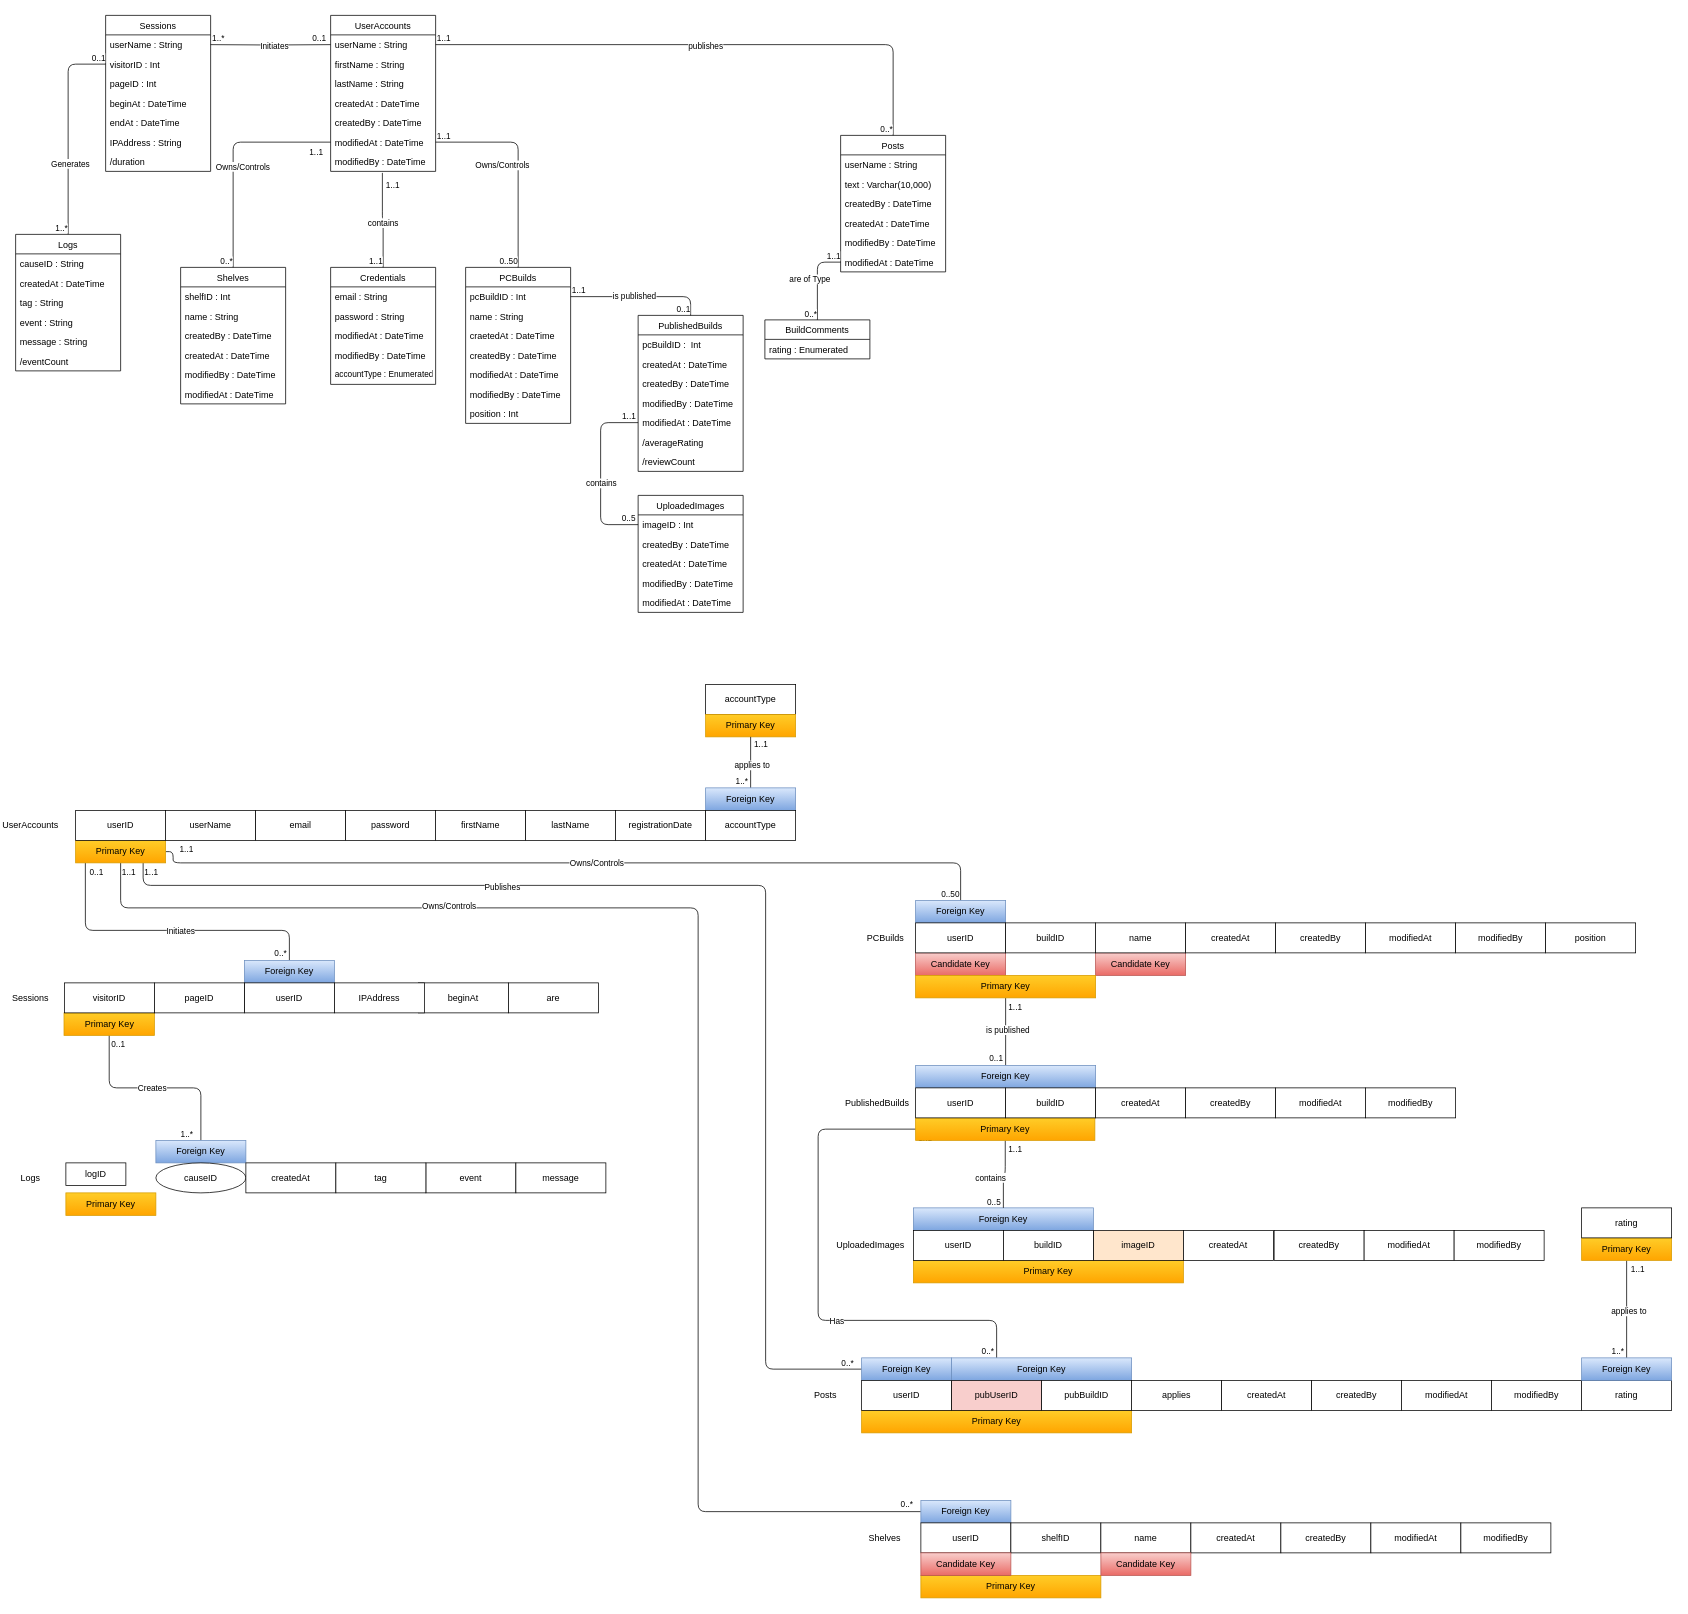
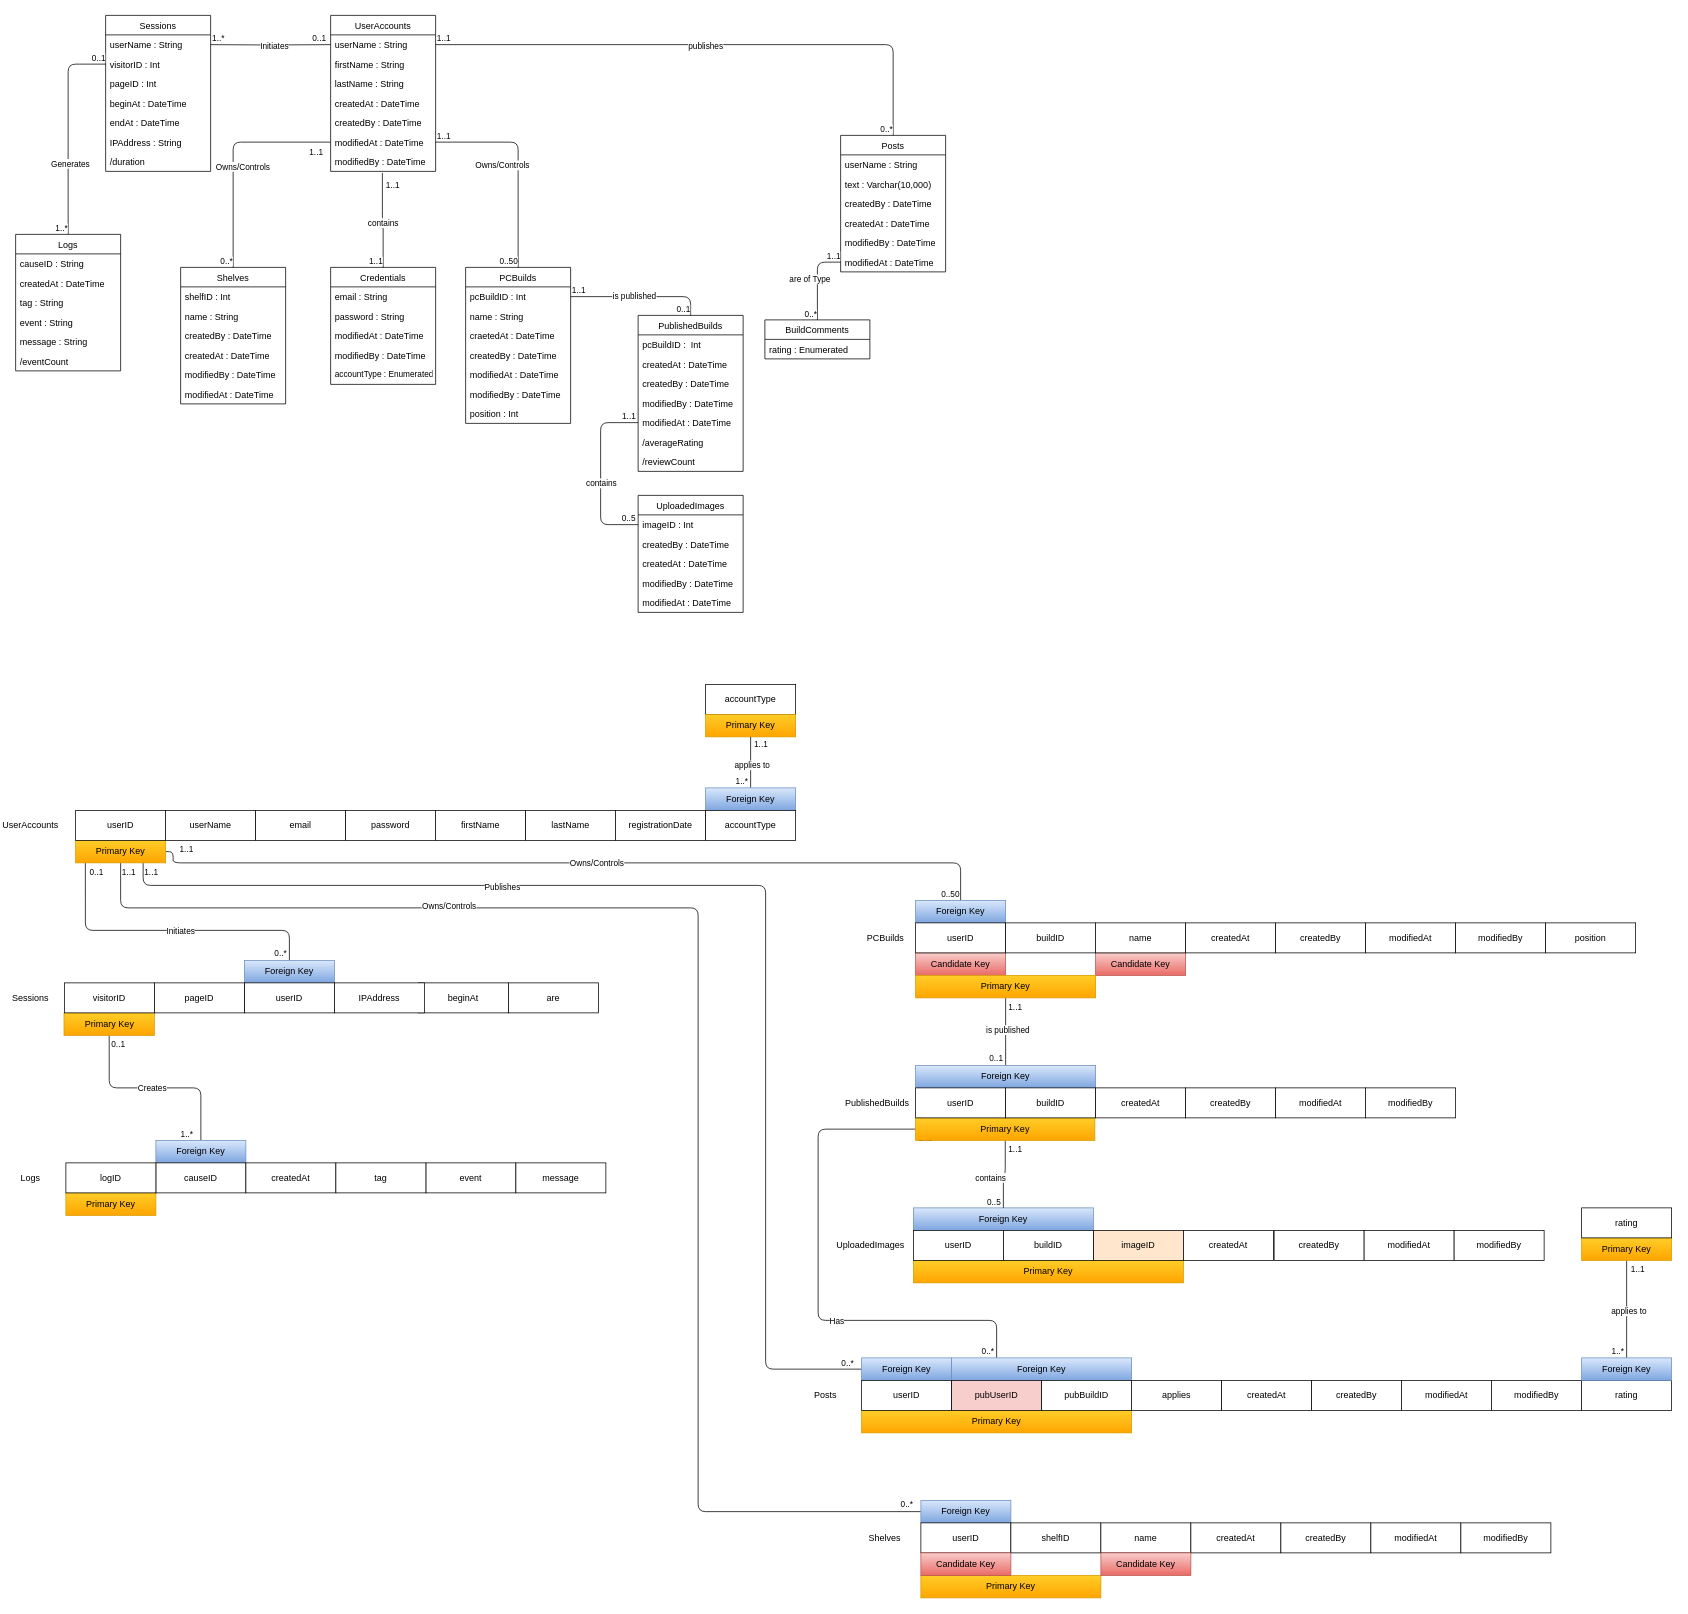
(96, 1174) -> (111, 1178)
(201, 1178) -> (201, 1178)
